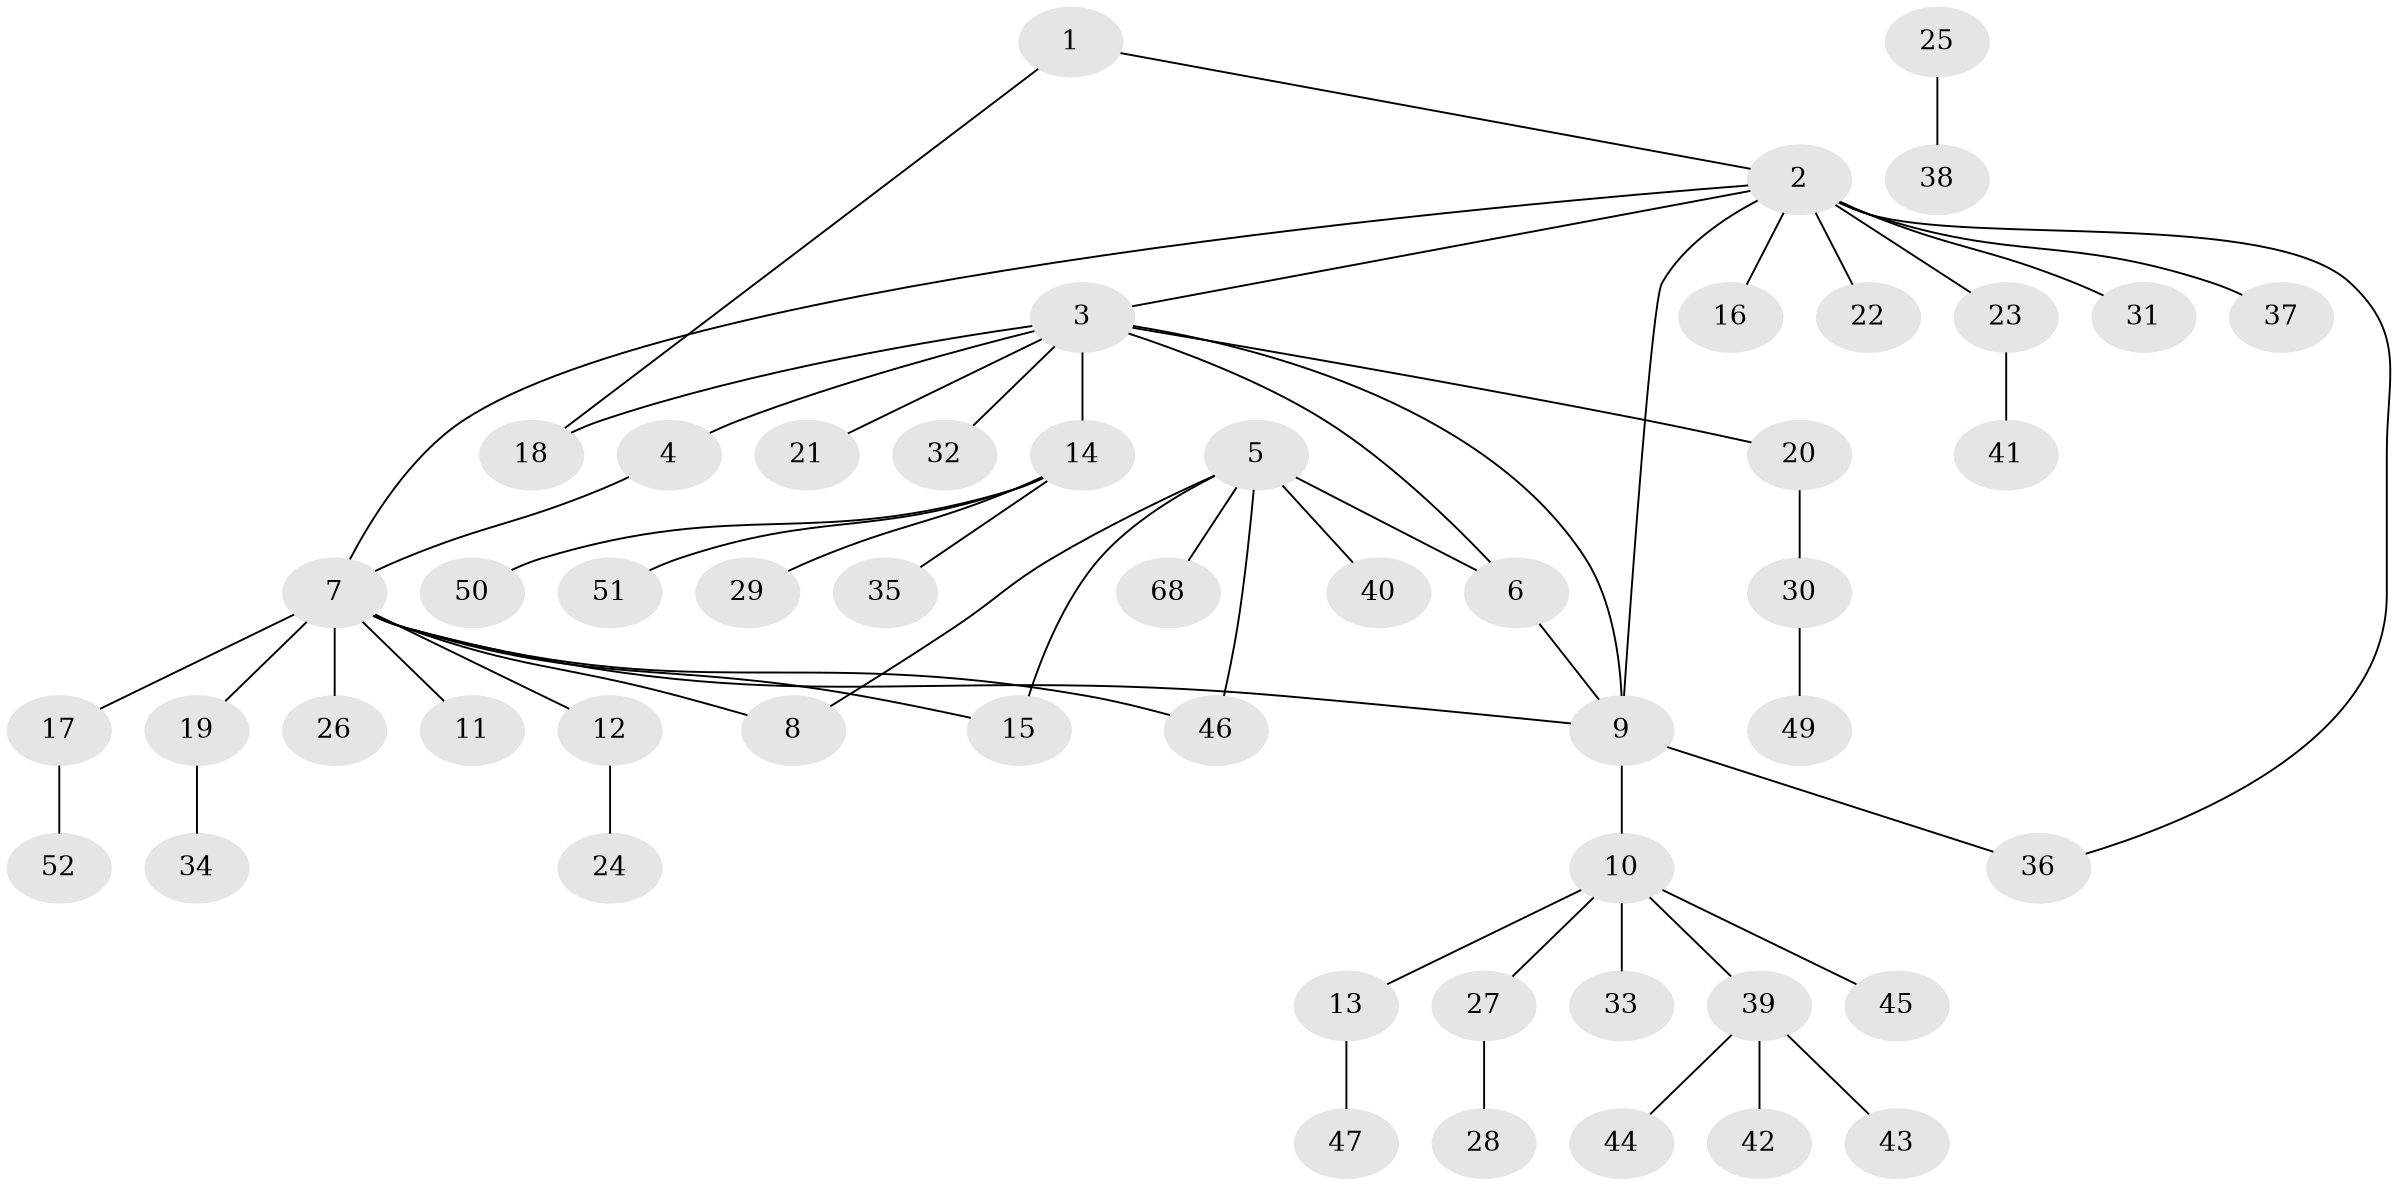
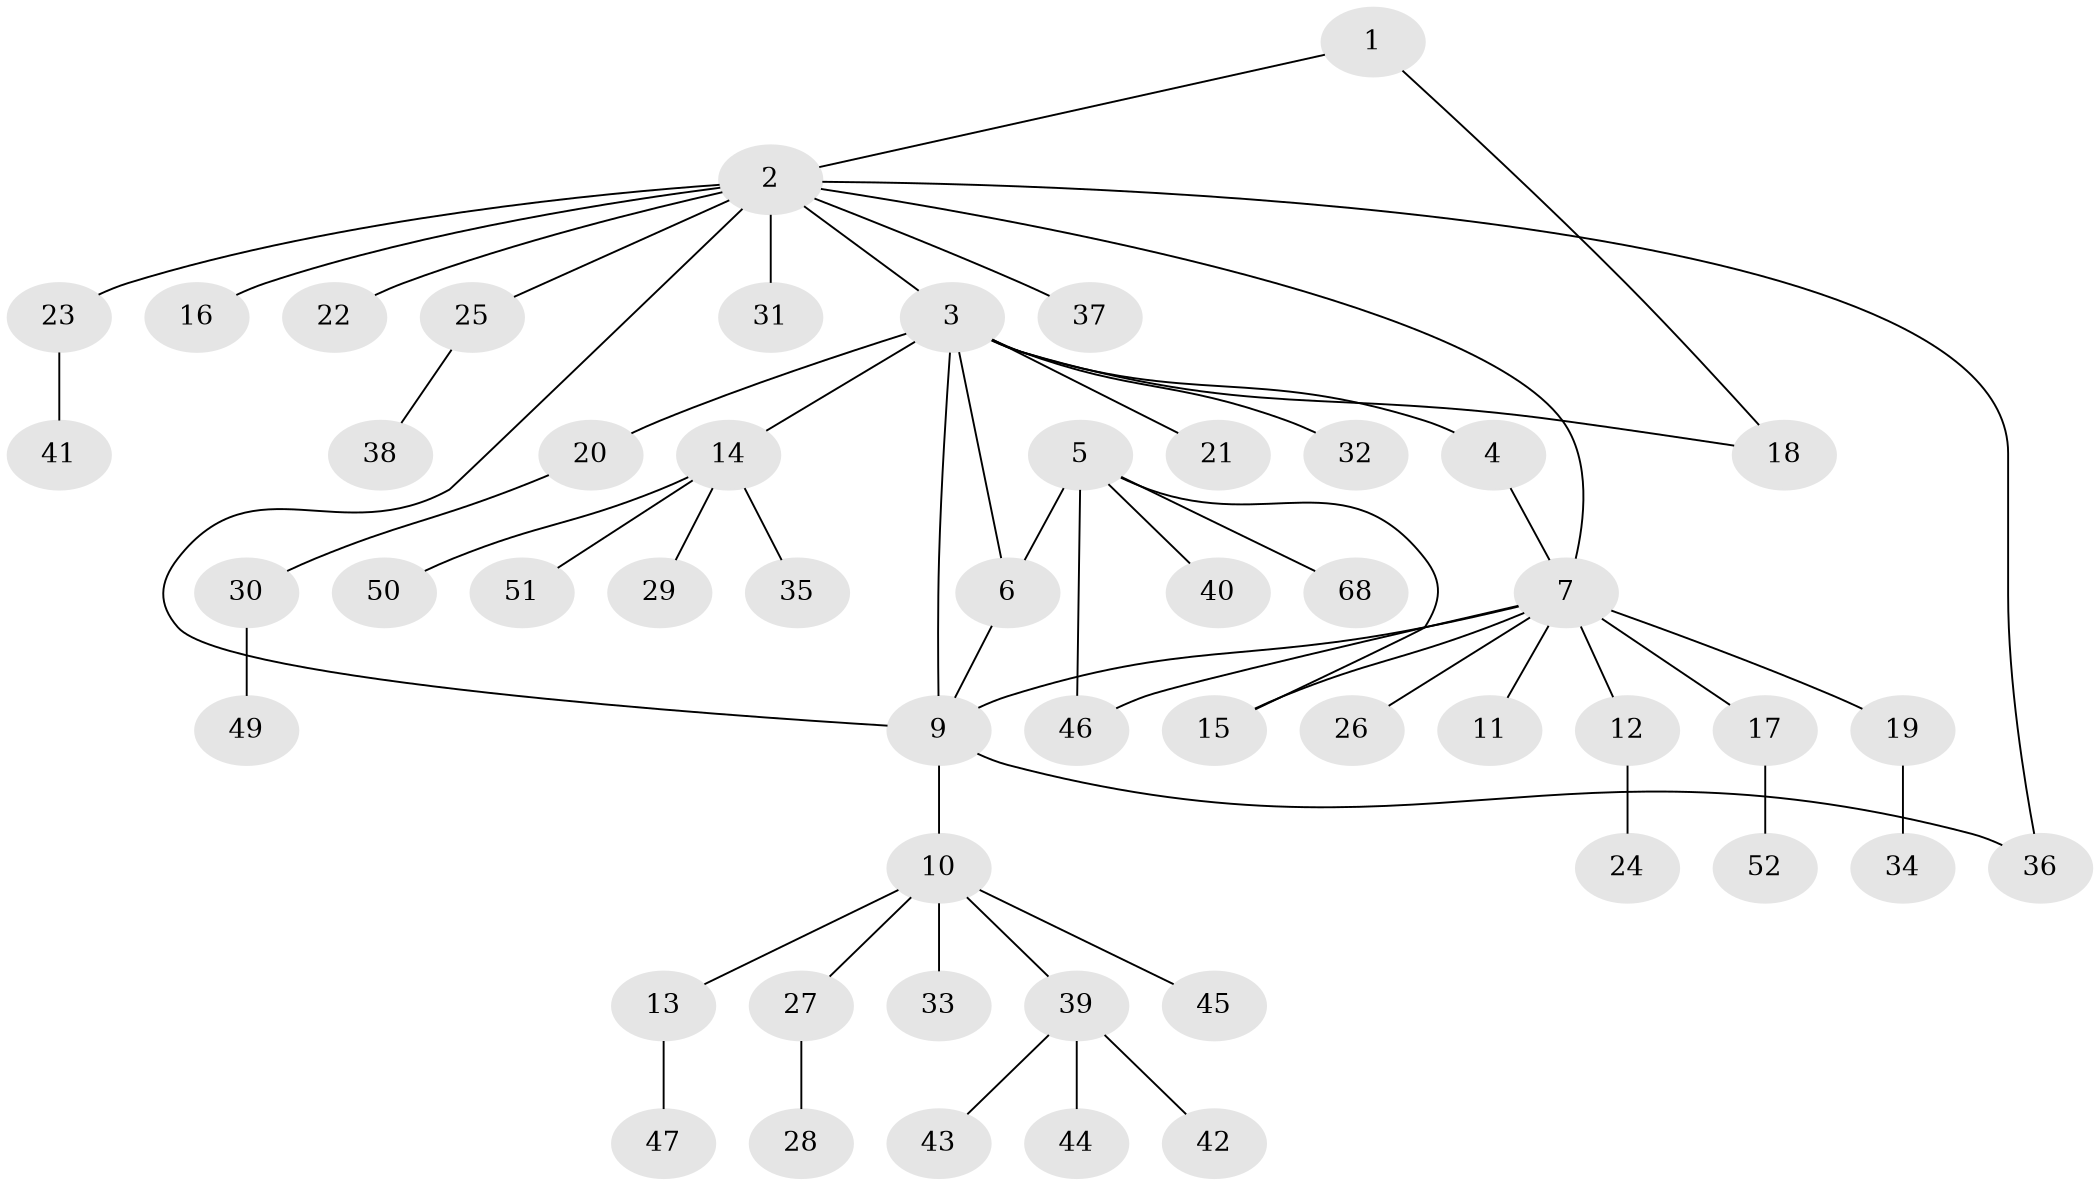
none -> (622, 249)
(794, 731) -> none
